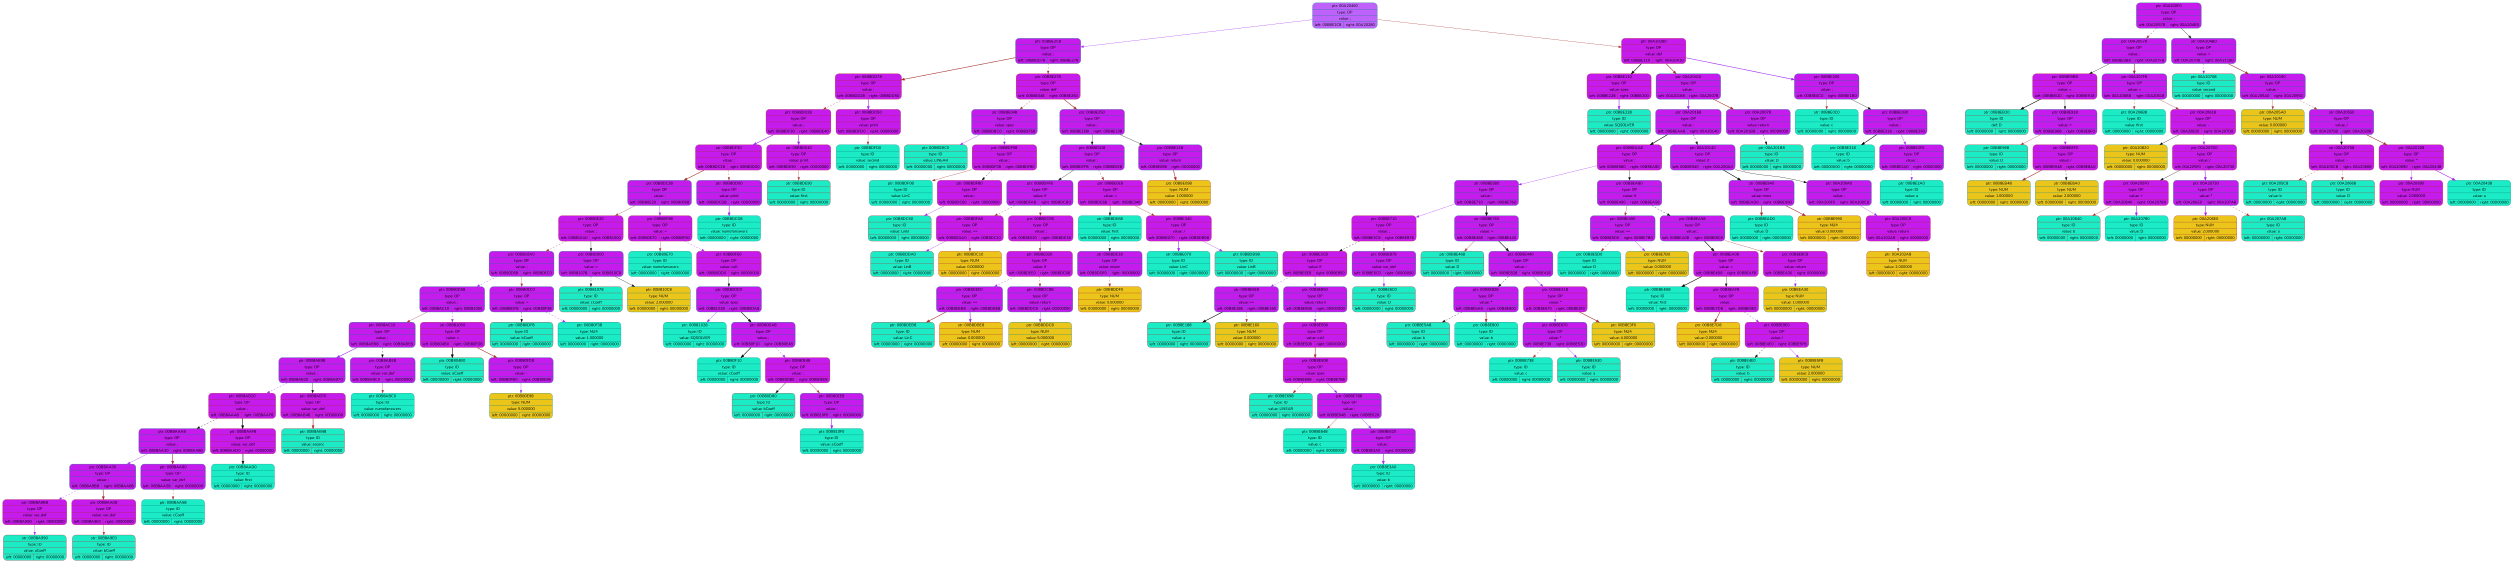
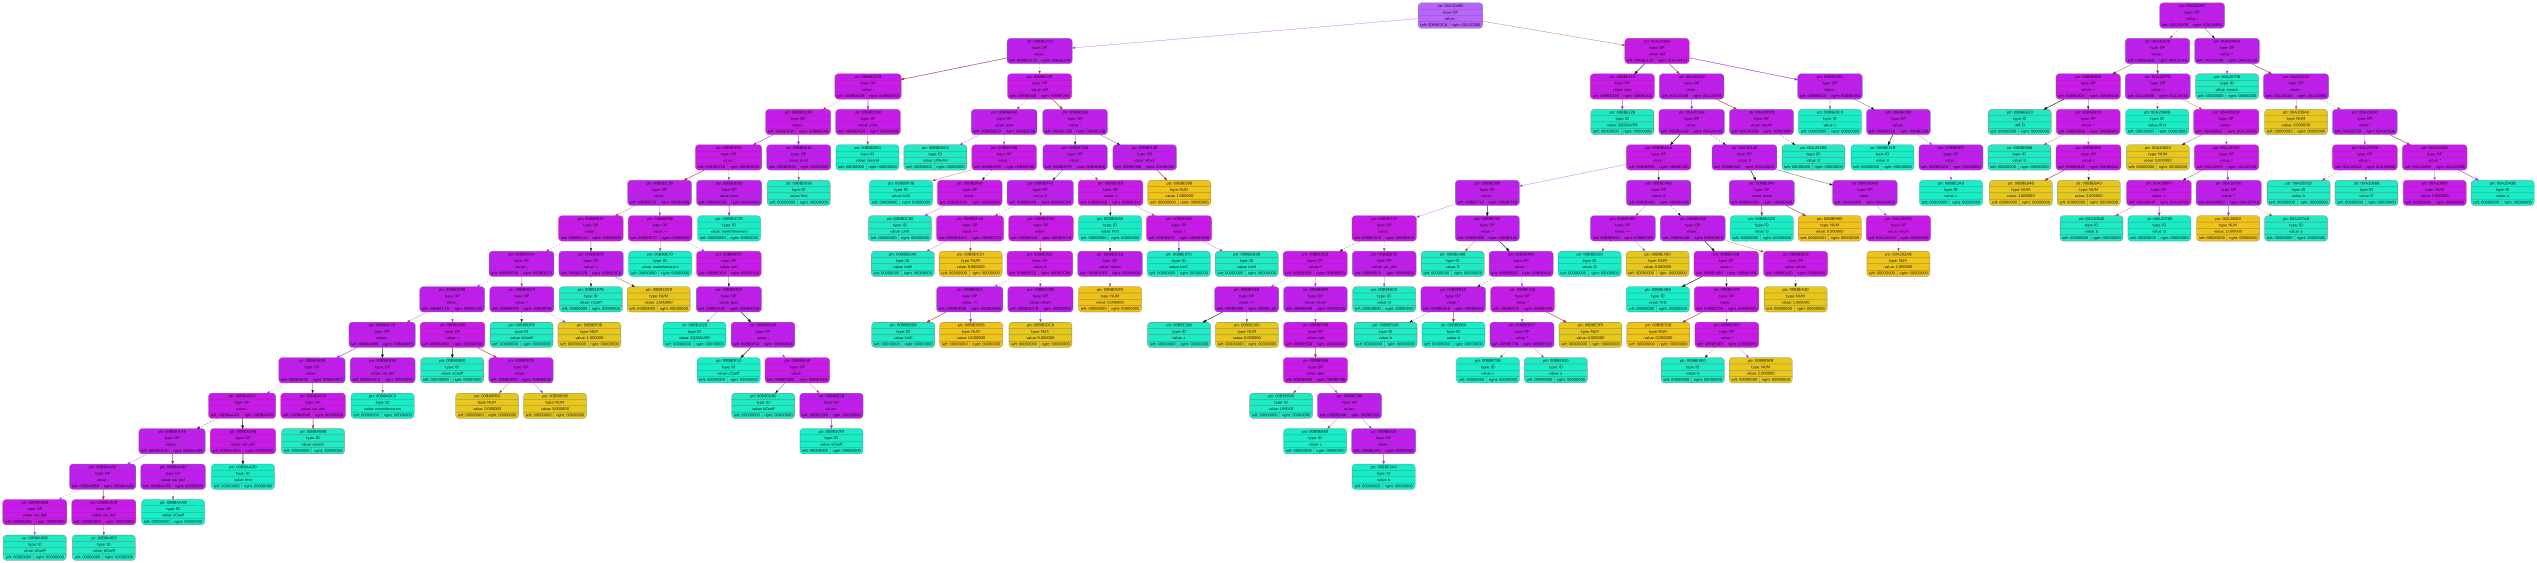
(2219, 60) -> (2243, 60)
(2065, 122) -> (2088, 122)
(2341, 138) -> (2365, 138)
(799, 157) -> (799, 157)
(1795, 280) -> (1796, 280)
(589, 335) -> (589, 335)
(382, 351) -> (382, 351)
none -> (487, 406)
